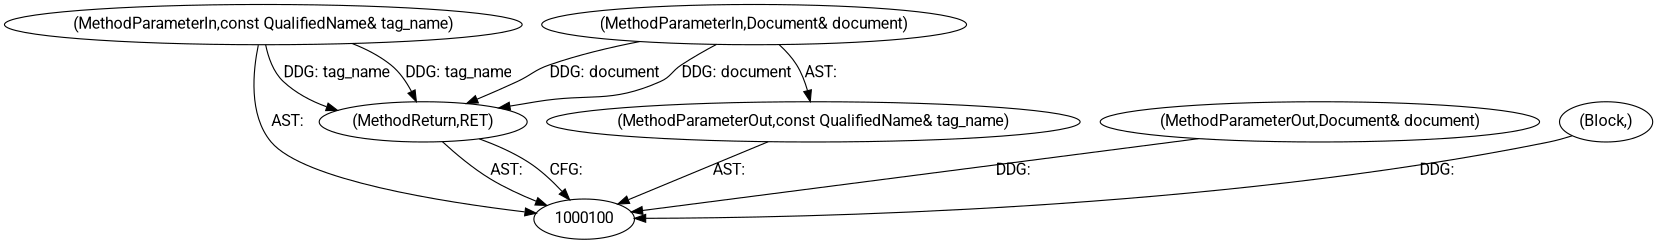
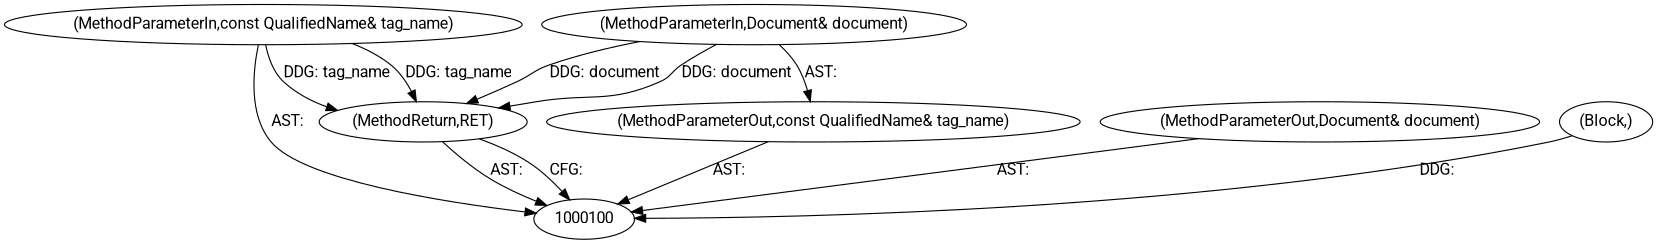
(1016, 171) -> (1016, 171)
